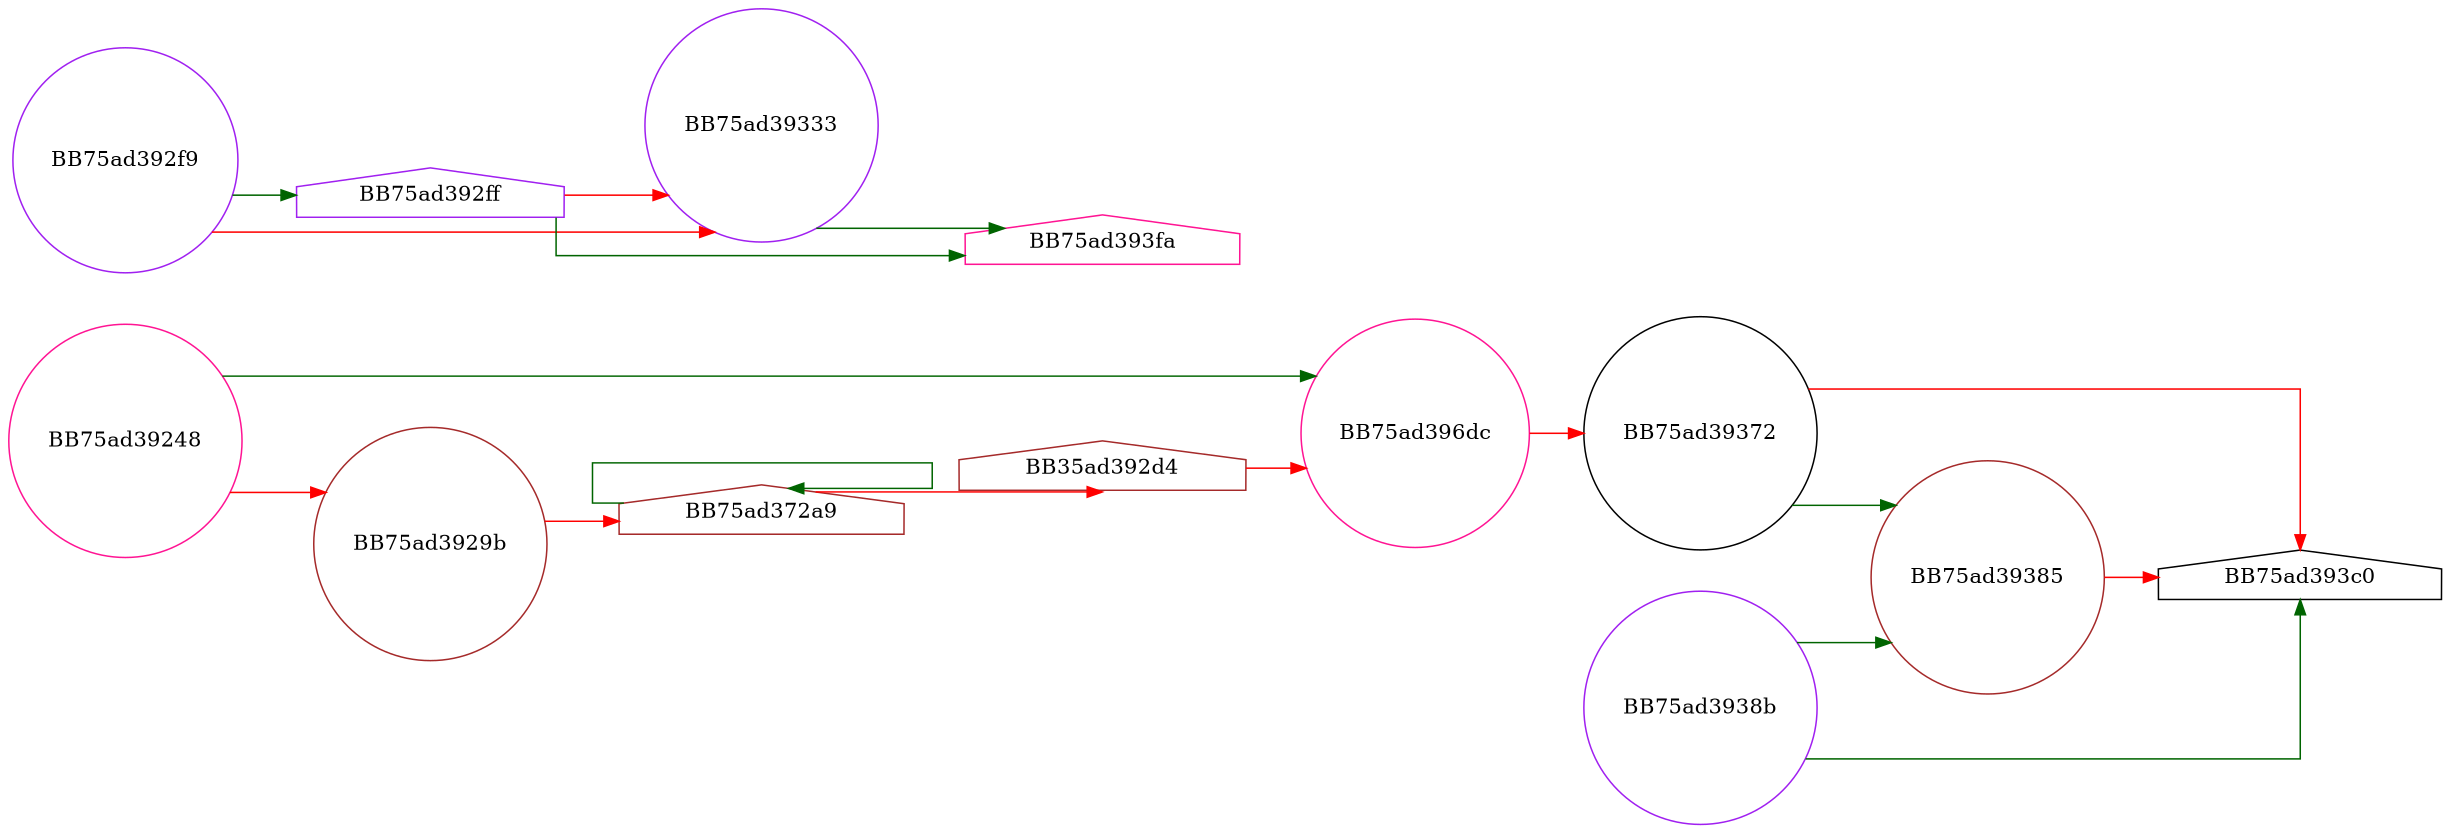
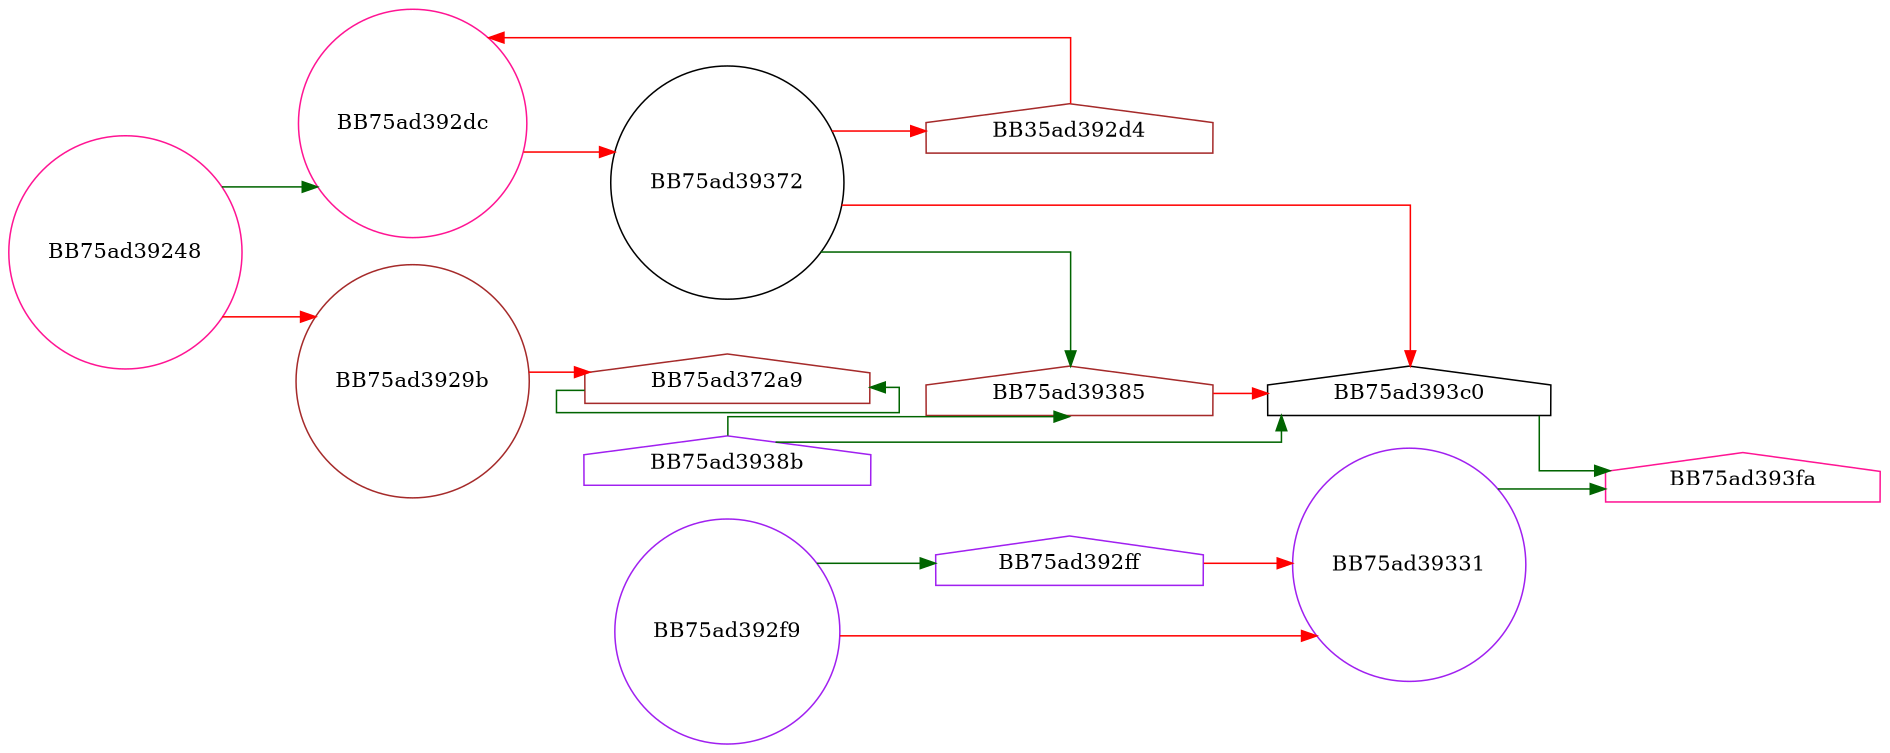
(762, 125) -> (1409, 565)
(734, 256) -> (1540, 471)
(1415, 433) -> (413, 123)
(951, 492) -> (871, 131)
(1988, 577) -> (1070, 393)
(1700, 708) -> (727, 463)
